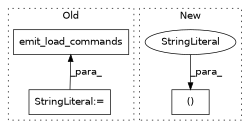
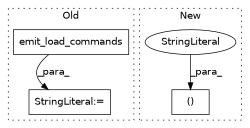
(70, 76) -> (37, 69)
